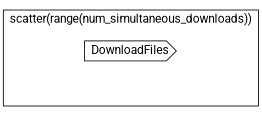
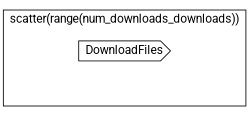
(131, 20) -> (125, 20)
